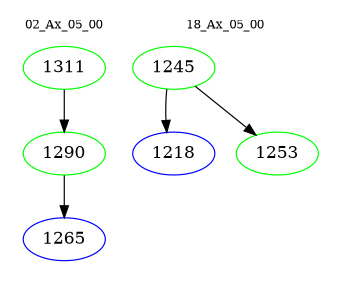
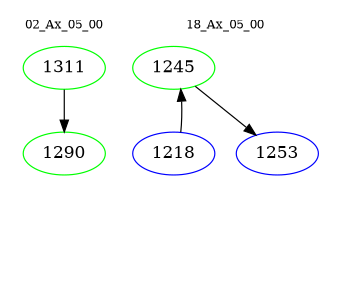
(166, 105) -> (182, 117)
(277, 154) -> (277, 154)
(64, 239) -> none
